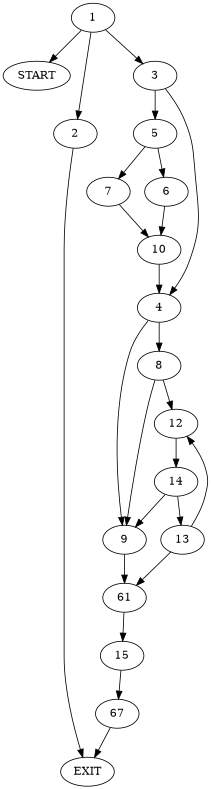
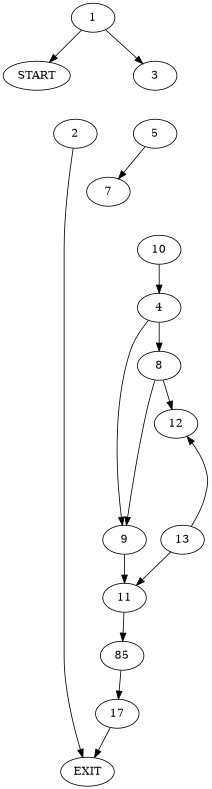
(85, 72) -> none
(155, 101) -> none
(196, 188) -> none
(166, 192) -> none
(131, 218) -> none
(176, 482) -> none
(125, 598) -> (125, 598)
(122, 656) -> (122, 656)
(117, 714) -> (117, 714)
